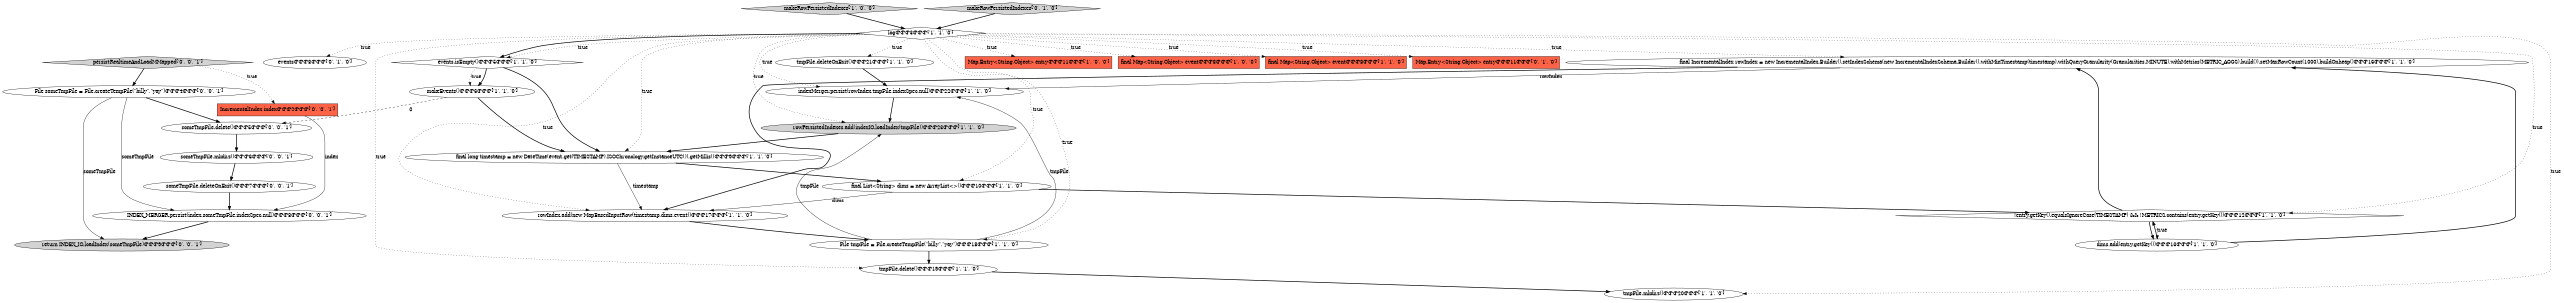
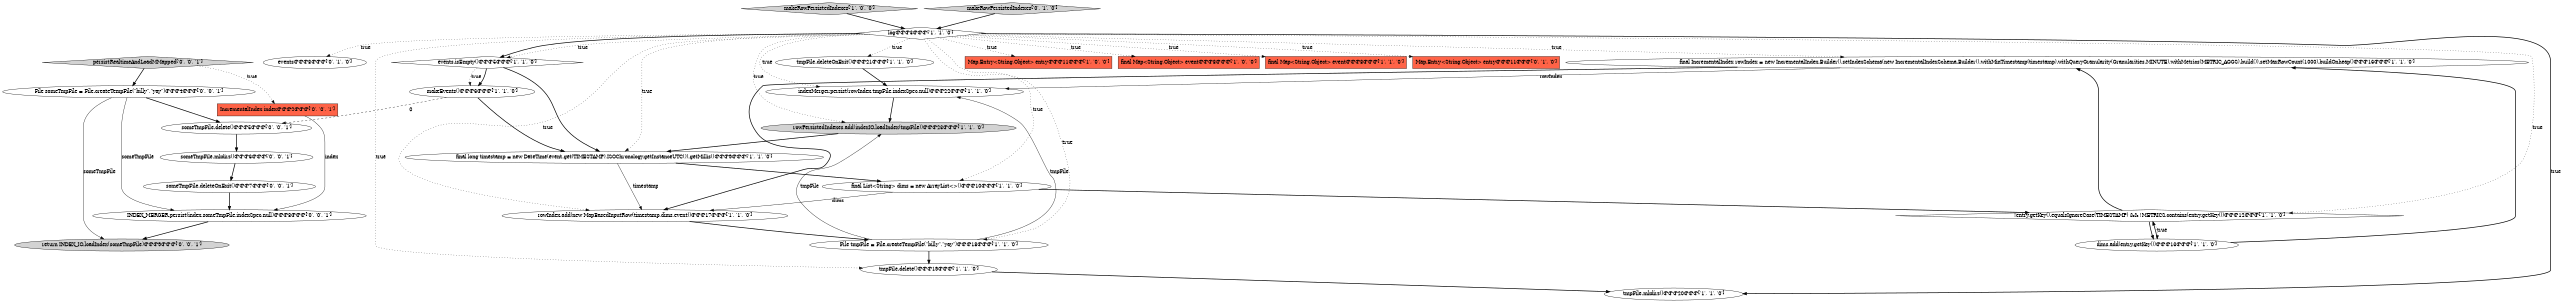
(2278, 44) -> (2278, 44)
